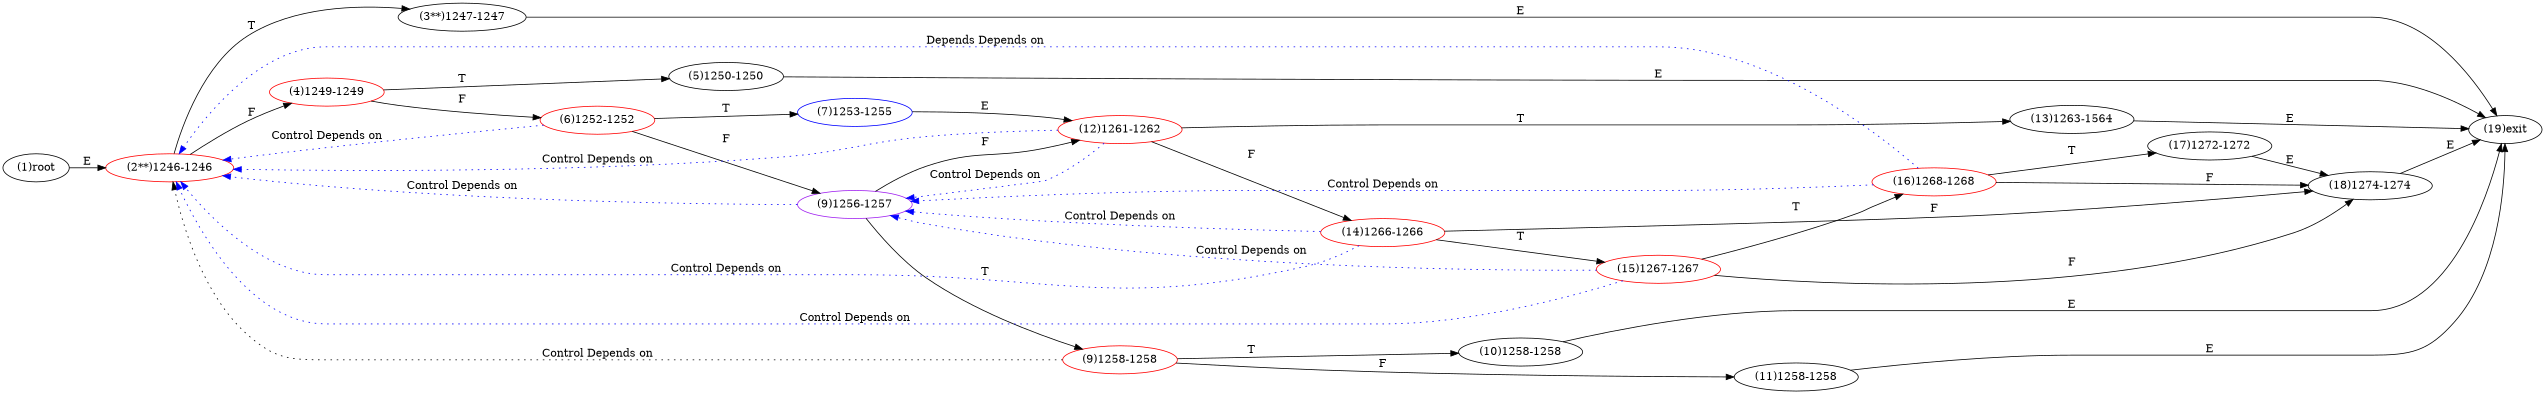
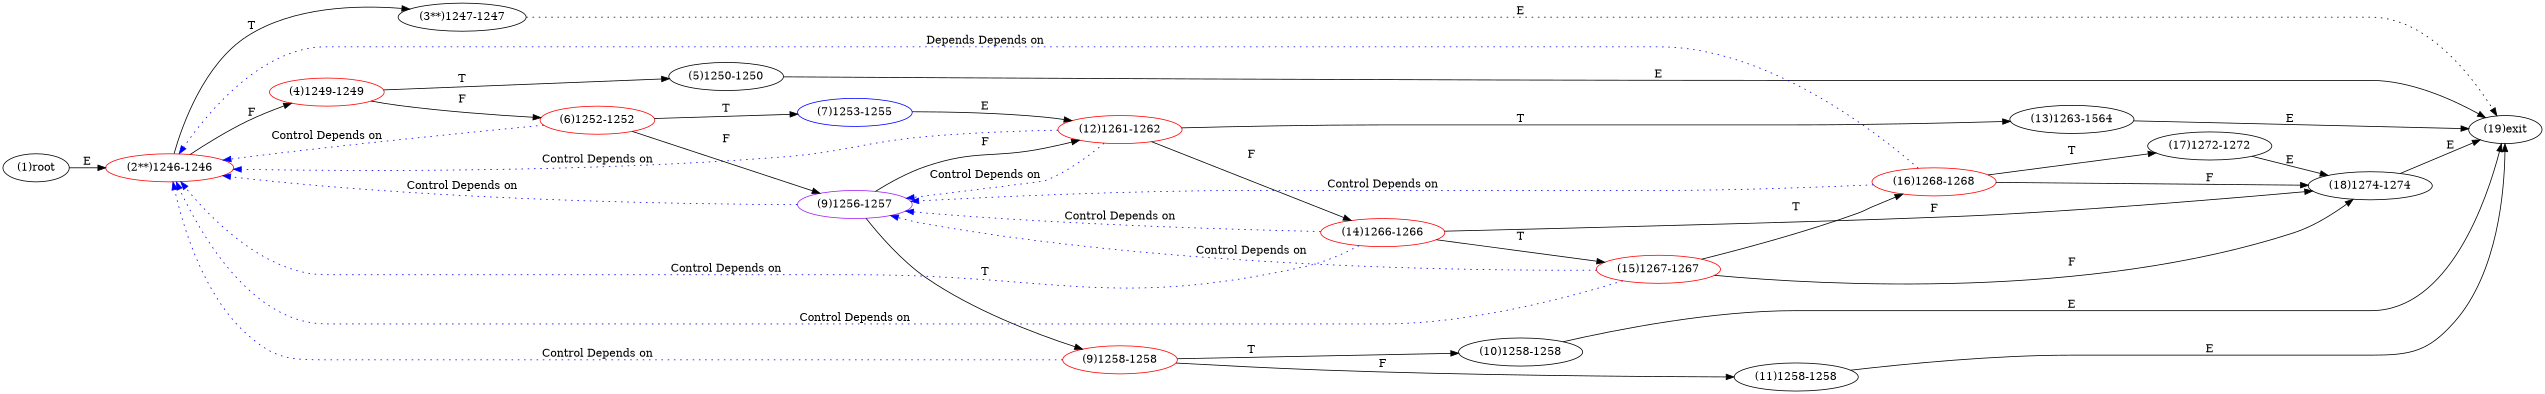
(1528, 17) -> (1528, 17)
(569, 360) -> (569, 360)
